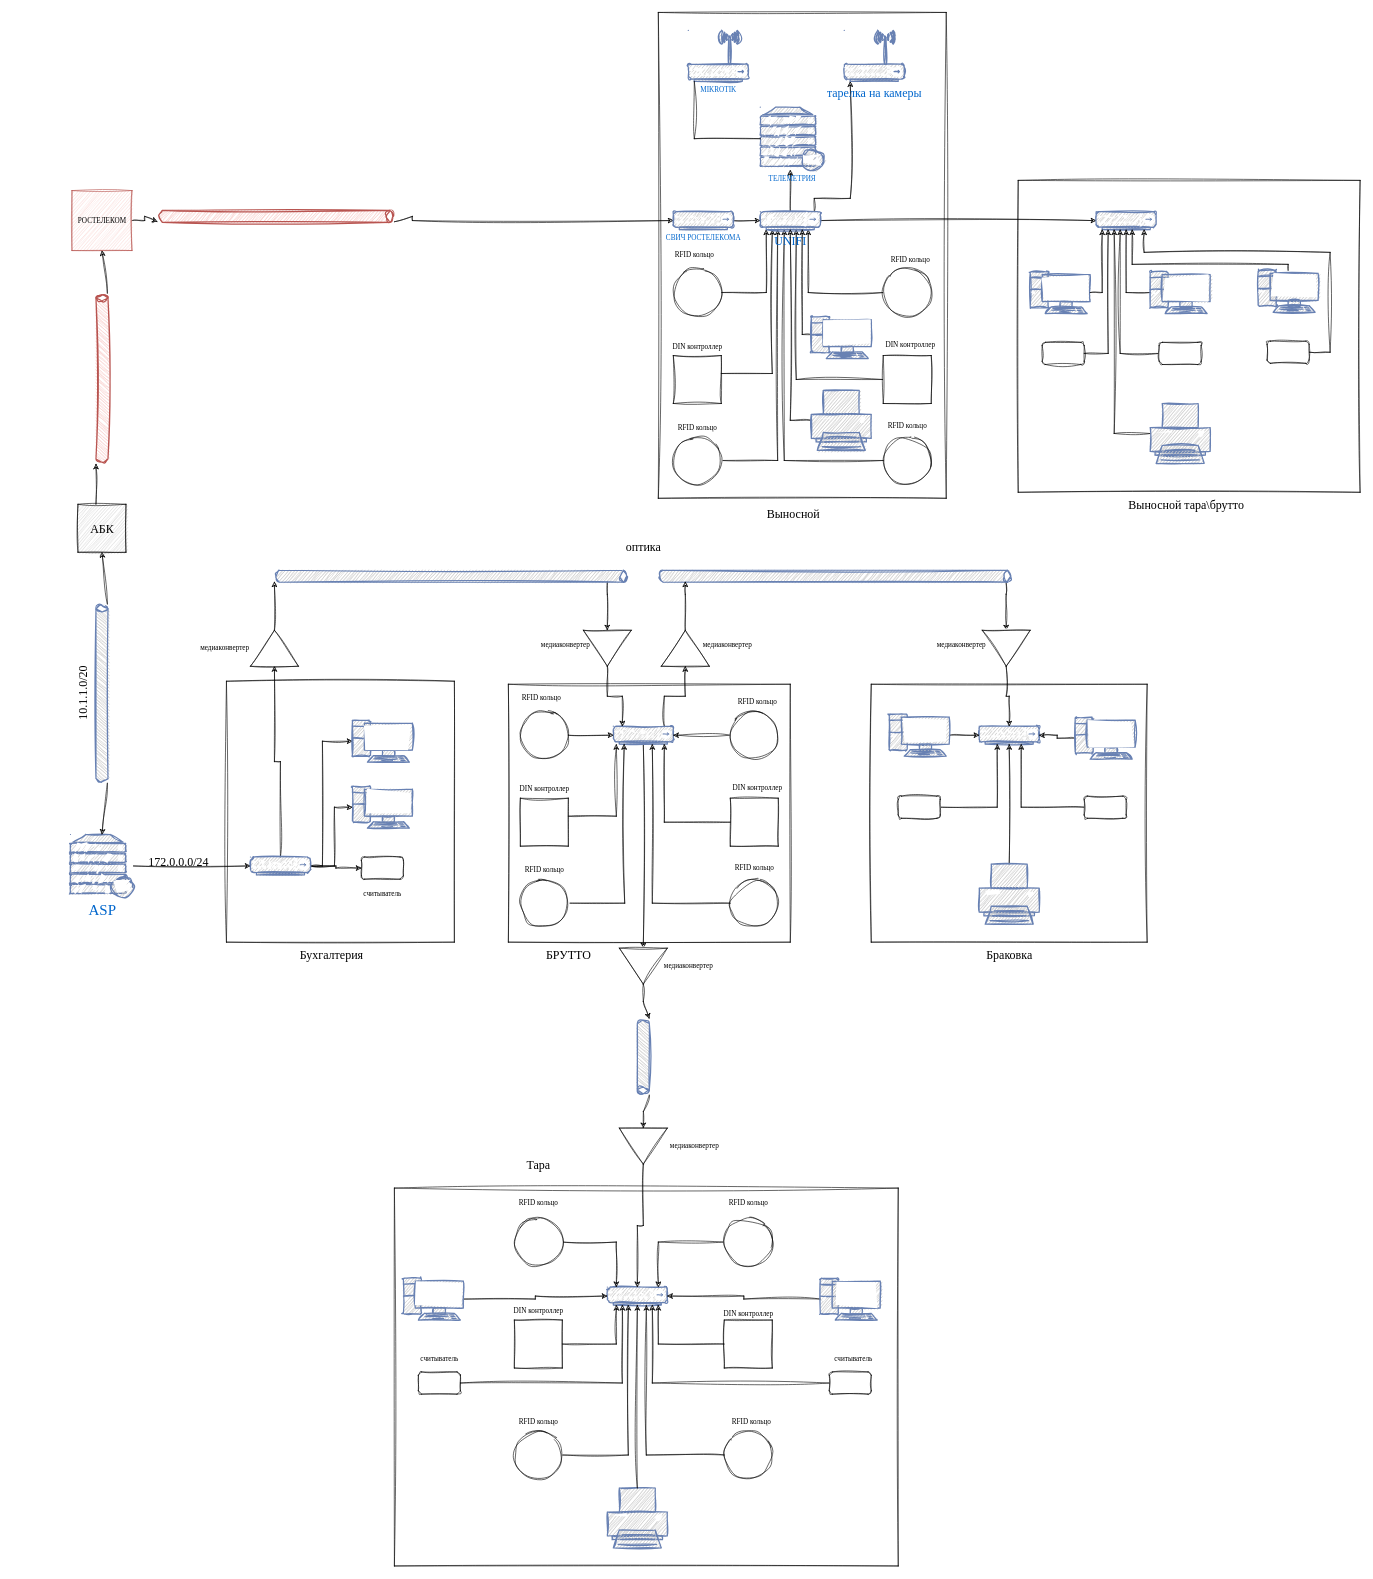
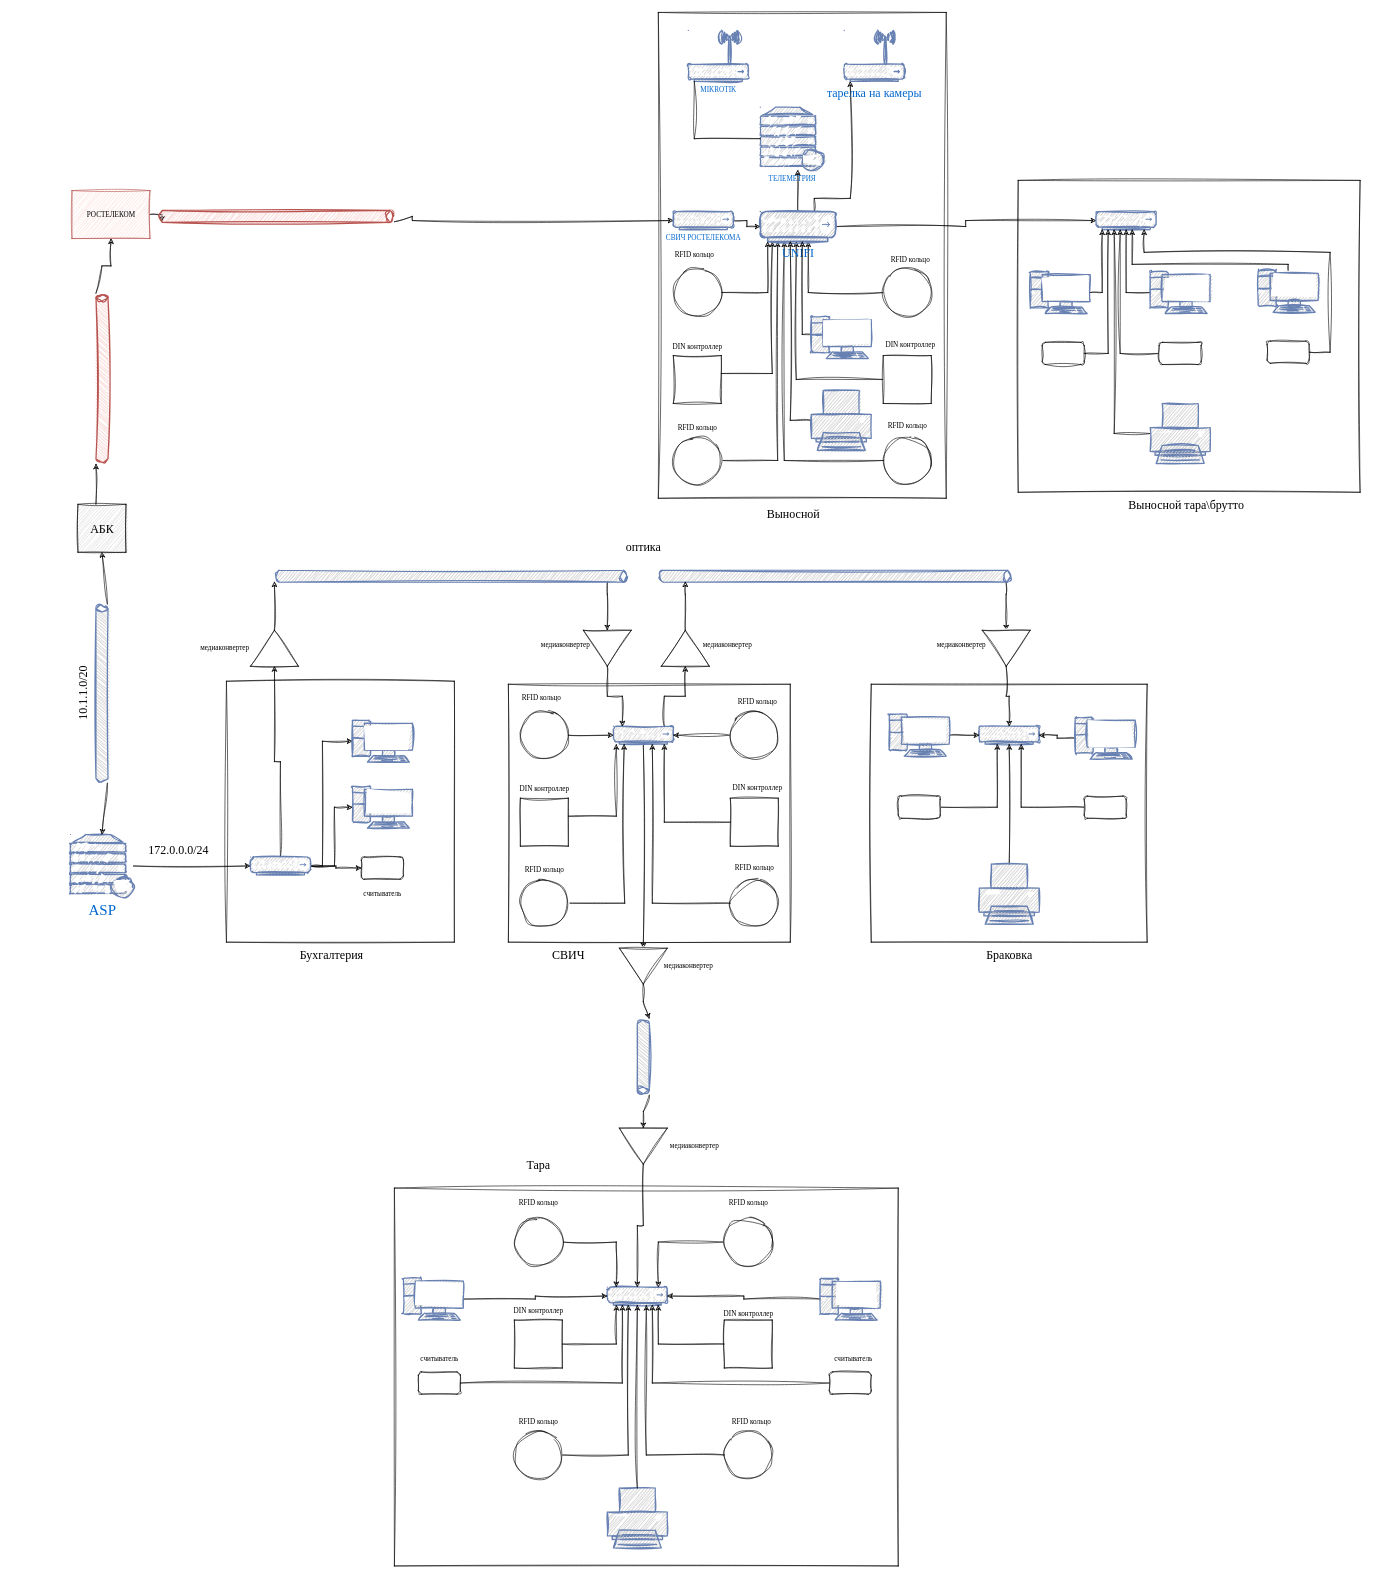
(102, 221) -> (111, 215)
(791, 221) -> (798, 227)
(179, 861) -> (179, 849)
(569, 954) -> (569, 954)
